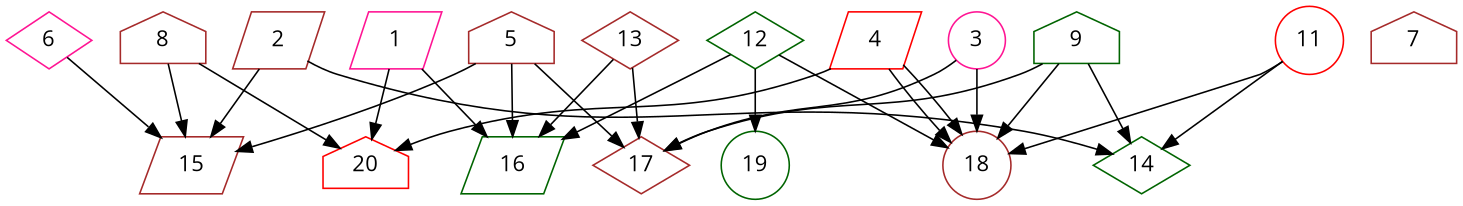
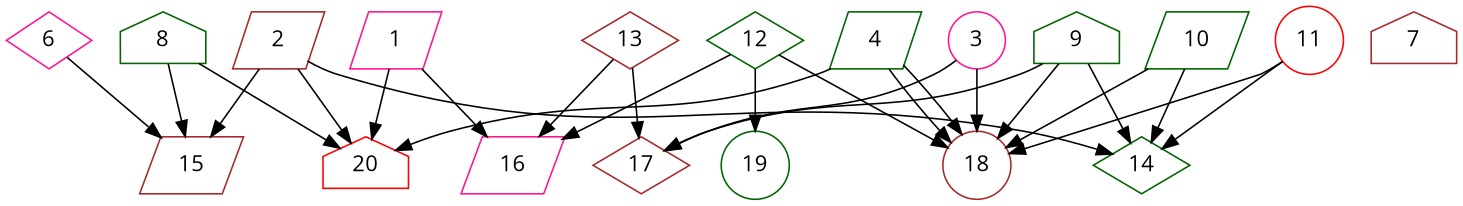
(163, 40) -> (163, 40)
(511, 40) -> none
(876, 40) -> (876, 40)
none -> (1197, 40)
none -> (320, 100)
(513, 165) -> (513, 165)
